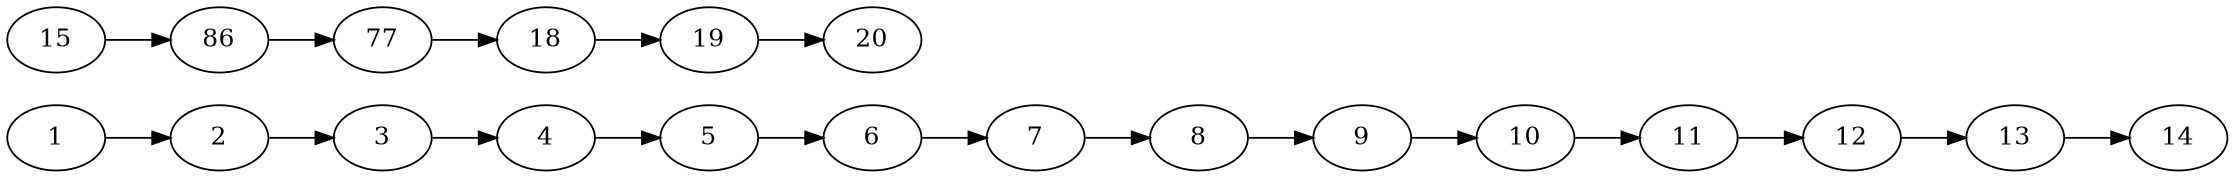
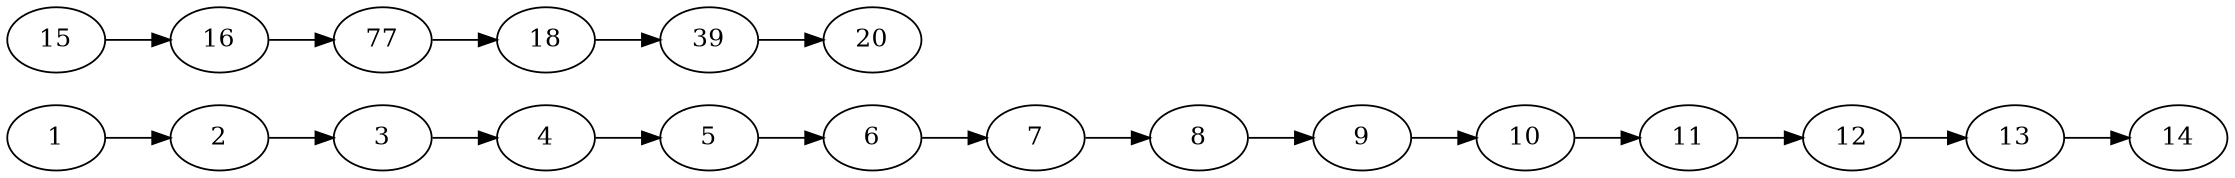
(219, 40) -> (219, 40)
(709, 40) -> (709, 40)
